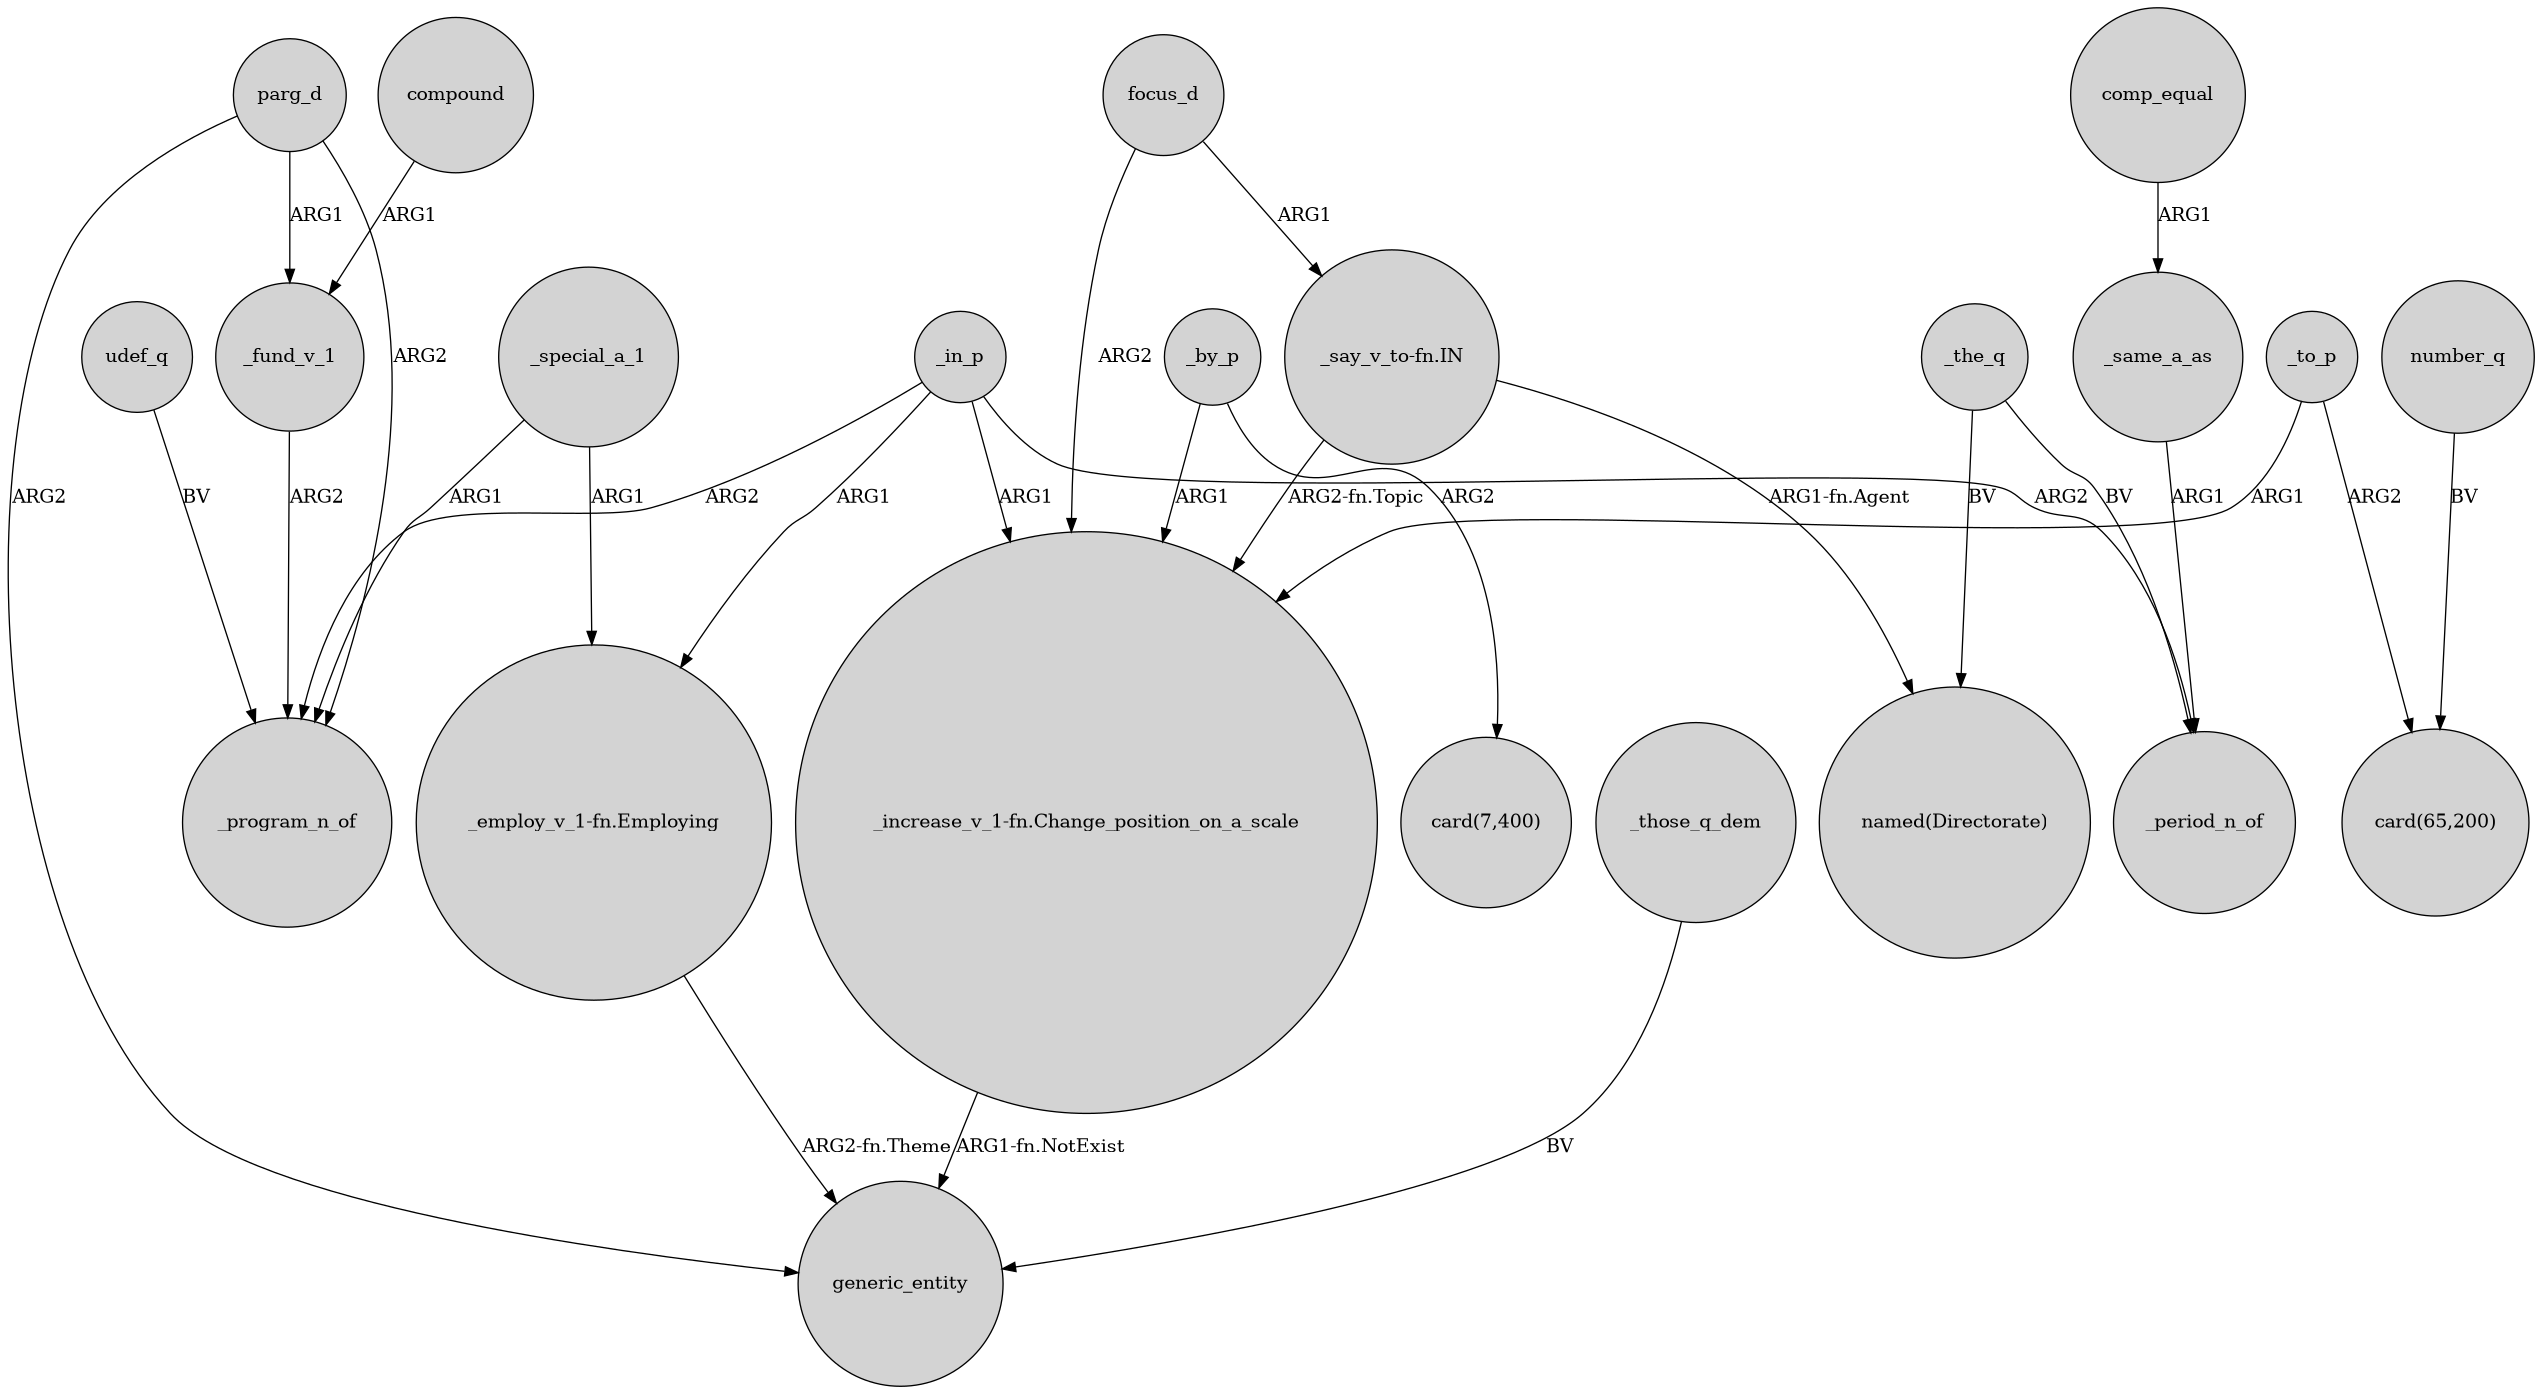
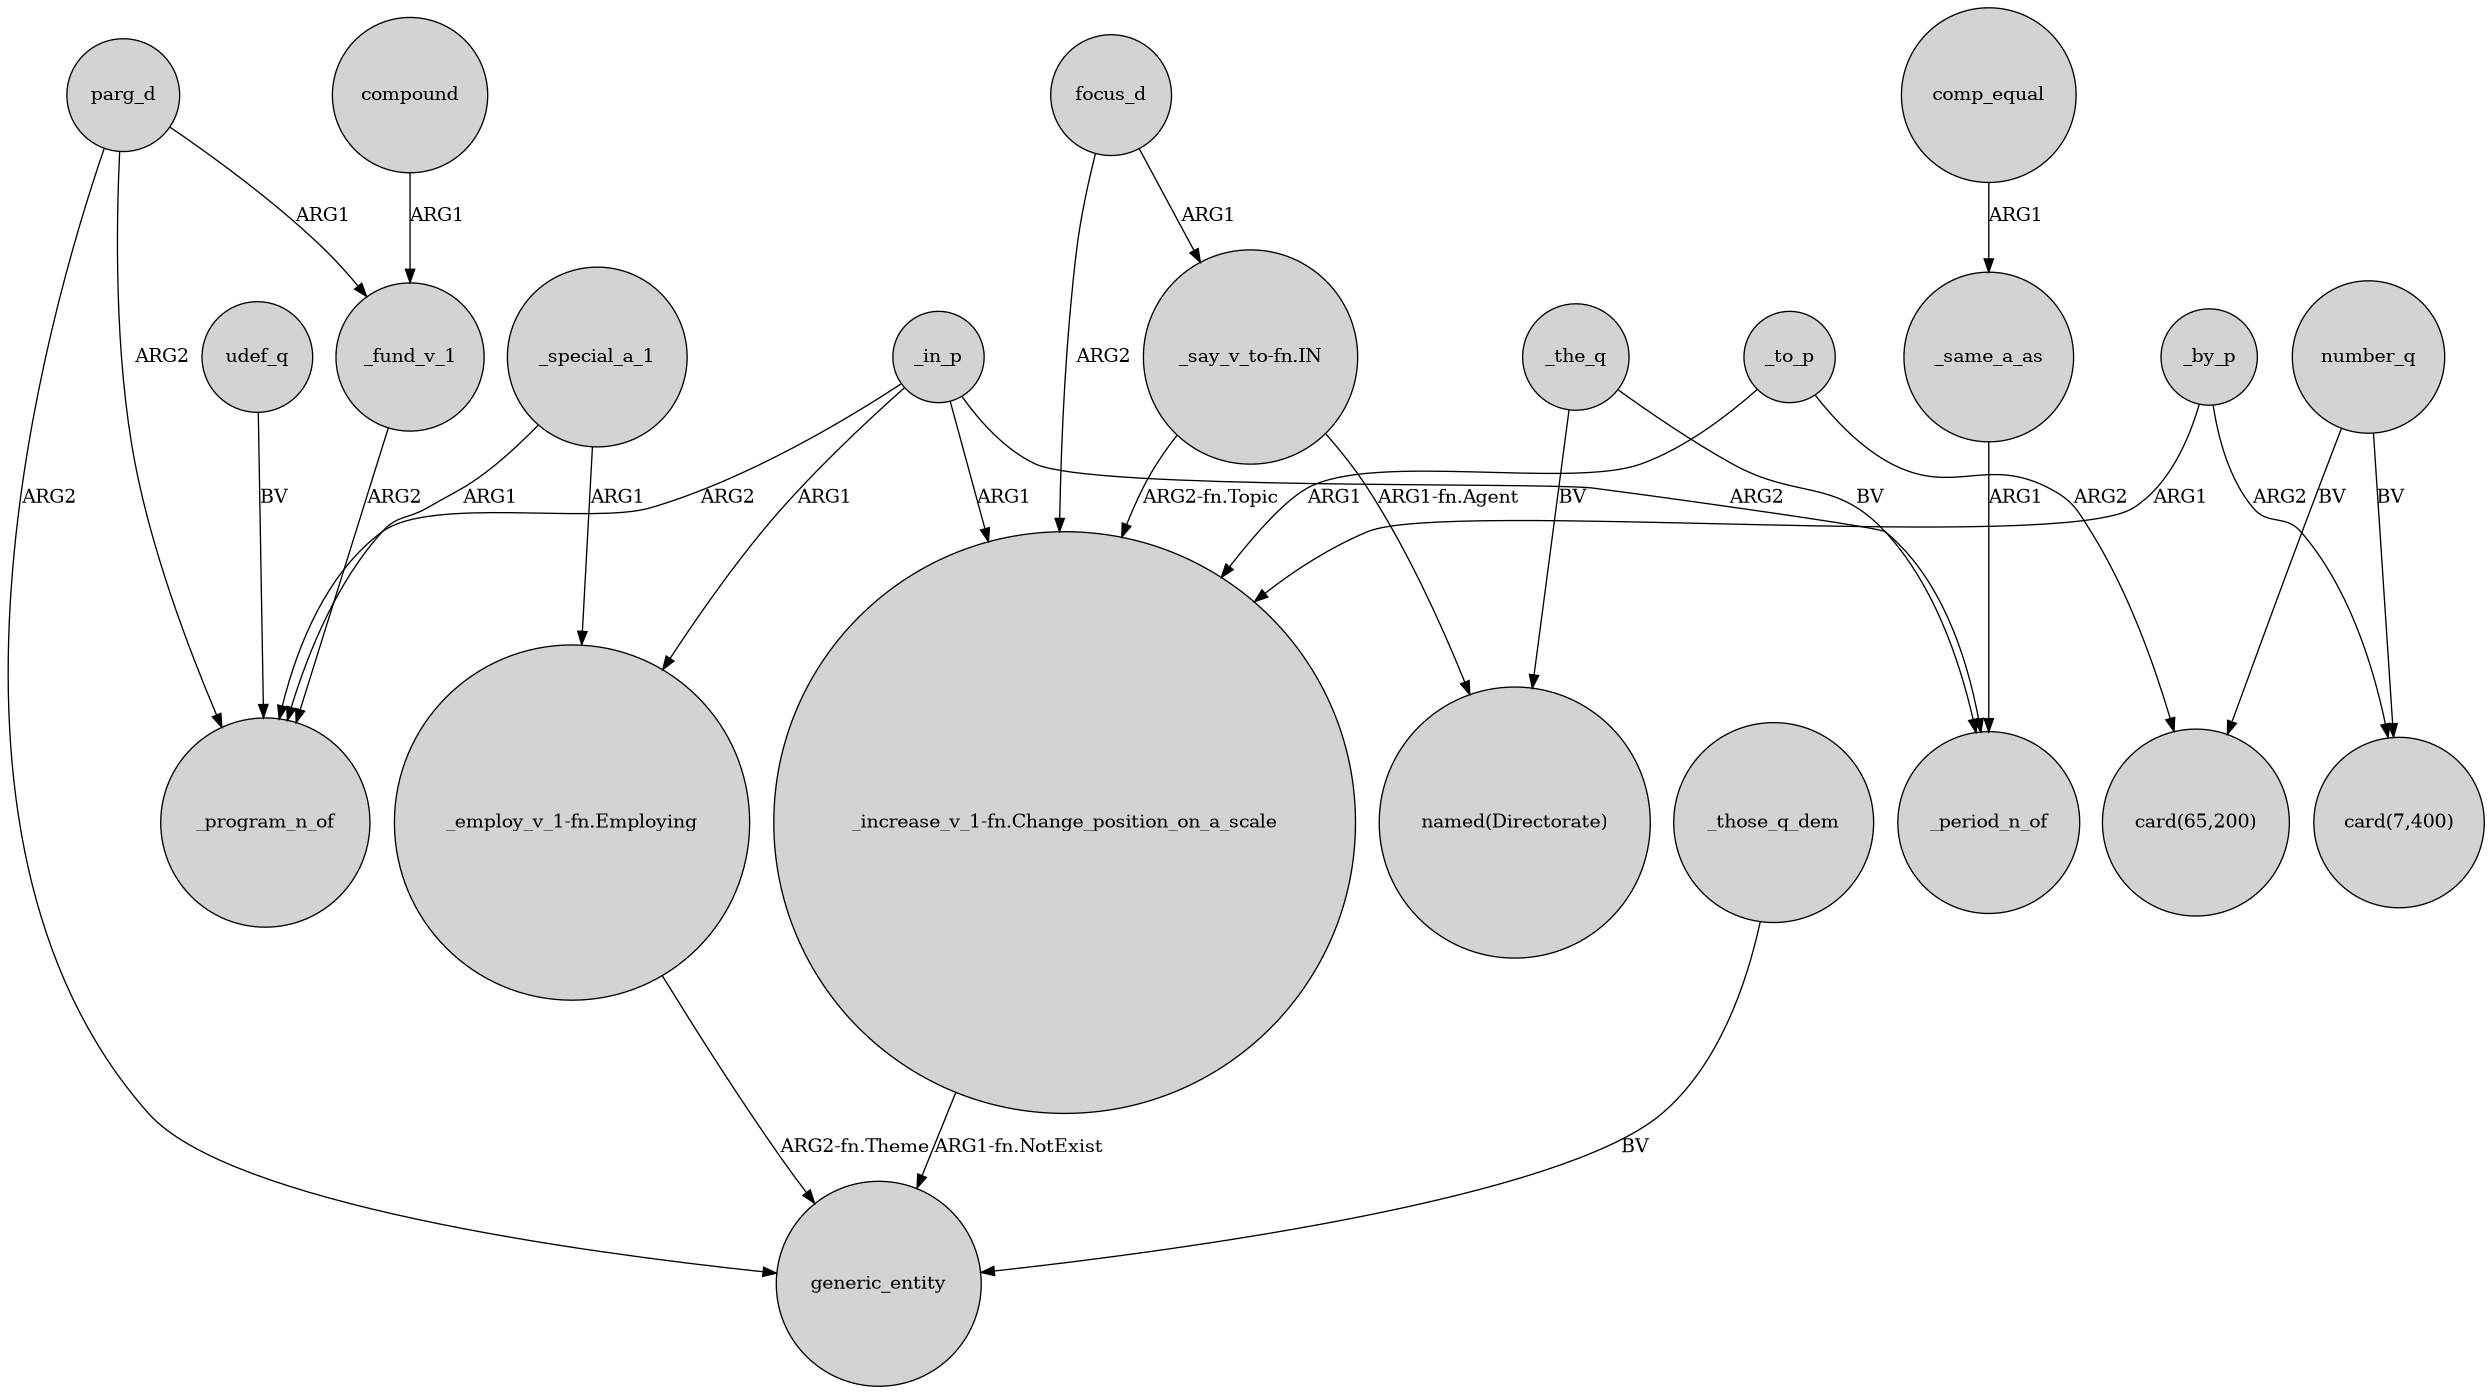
none -> (2383, 578)
